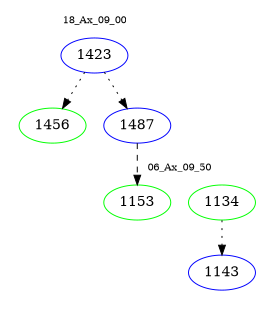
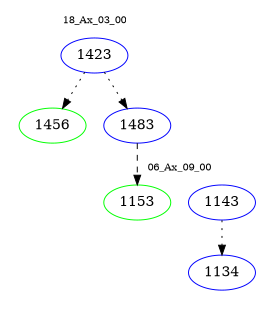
(95, 21) -> (95, 21)
(137, 126) -> (137, 126)
(180, 168) -> (180, 168)
(222, 203) -> (222, 273)
(222, 233) -> (222, 233)
